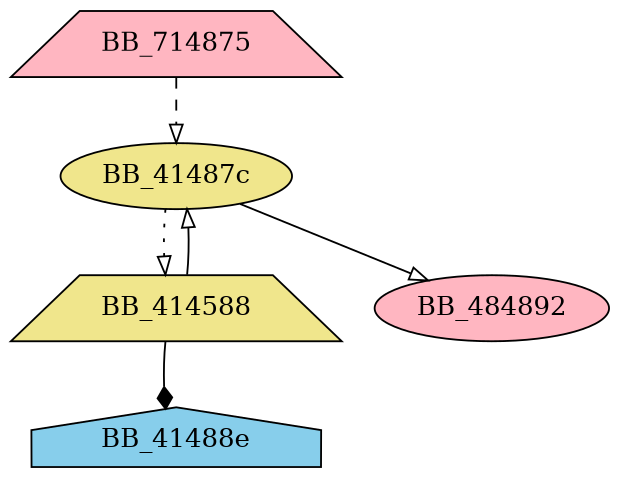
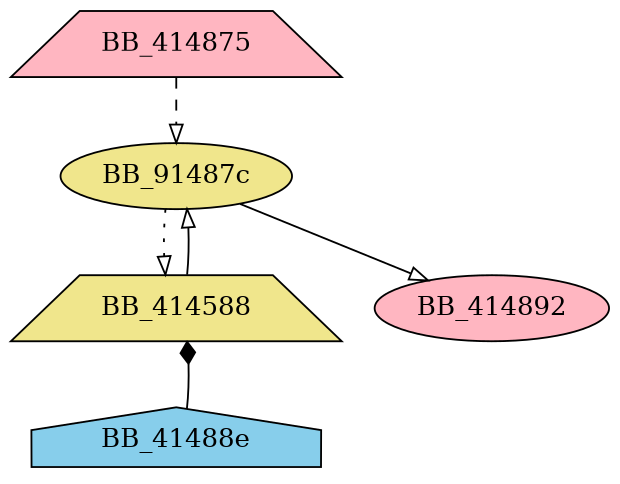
(176, 44) -> (176, 44)
(176, 176) -> (176, 176)
(492, 308) -> (492, 308)
(164, 364) -> (188, 386)
